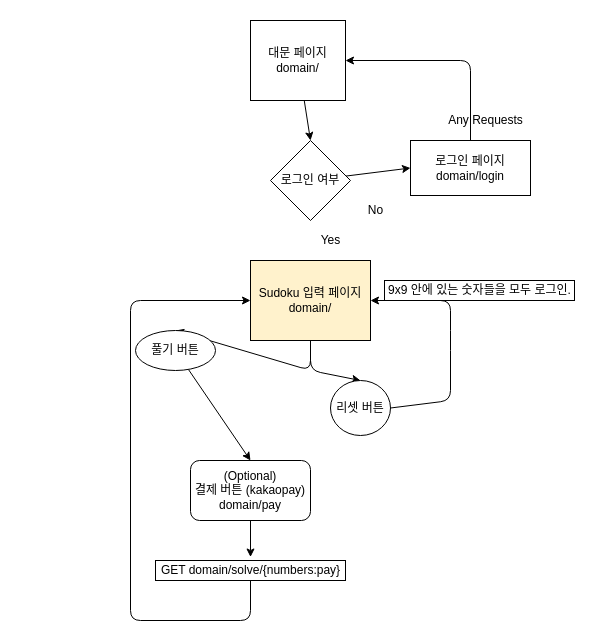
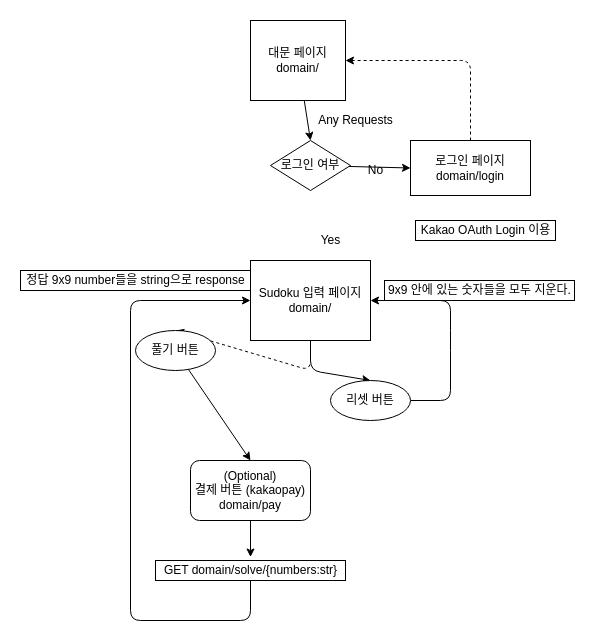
(446, 61) -> (446, 61)
(486, 121) -> (356, 121)
(311, 181) -> (311, 166)
(376, 211) -> (376, 171)
none -> (486, 231)
none -> (136, 281)
(480, 291) -> (480, 291)
(311, 301) -> (311, 301)
(260, 355) -> (260, 355)
(361, 408) -> (371, 401)
(251, 571) -> (251, 571)
